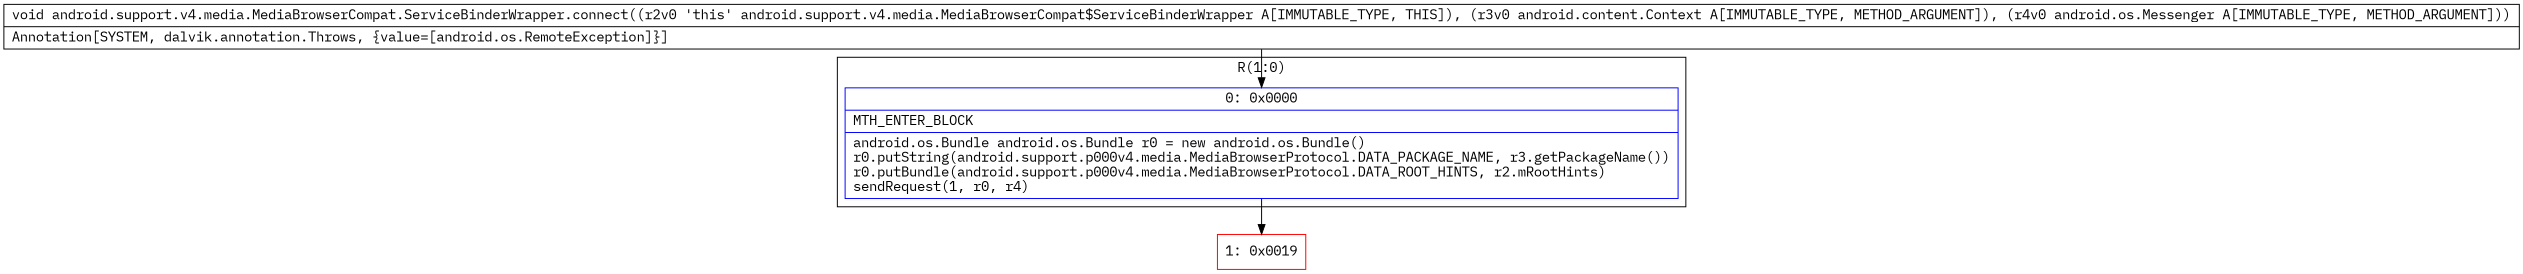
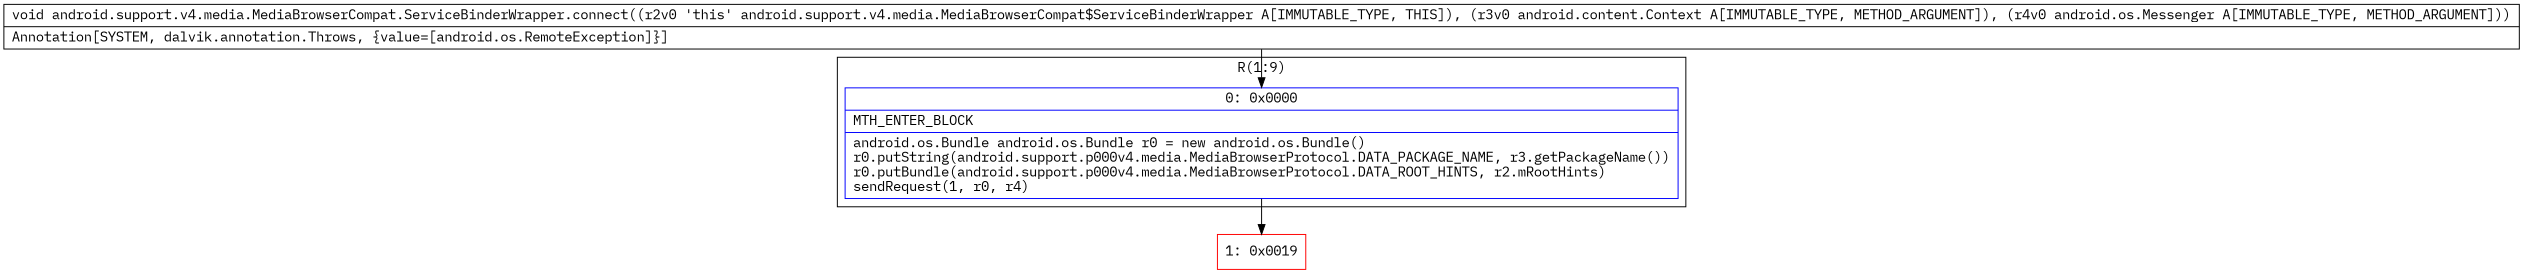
(1262, 68) -> (1262, 68)
